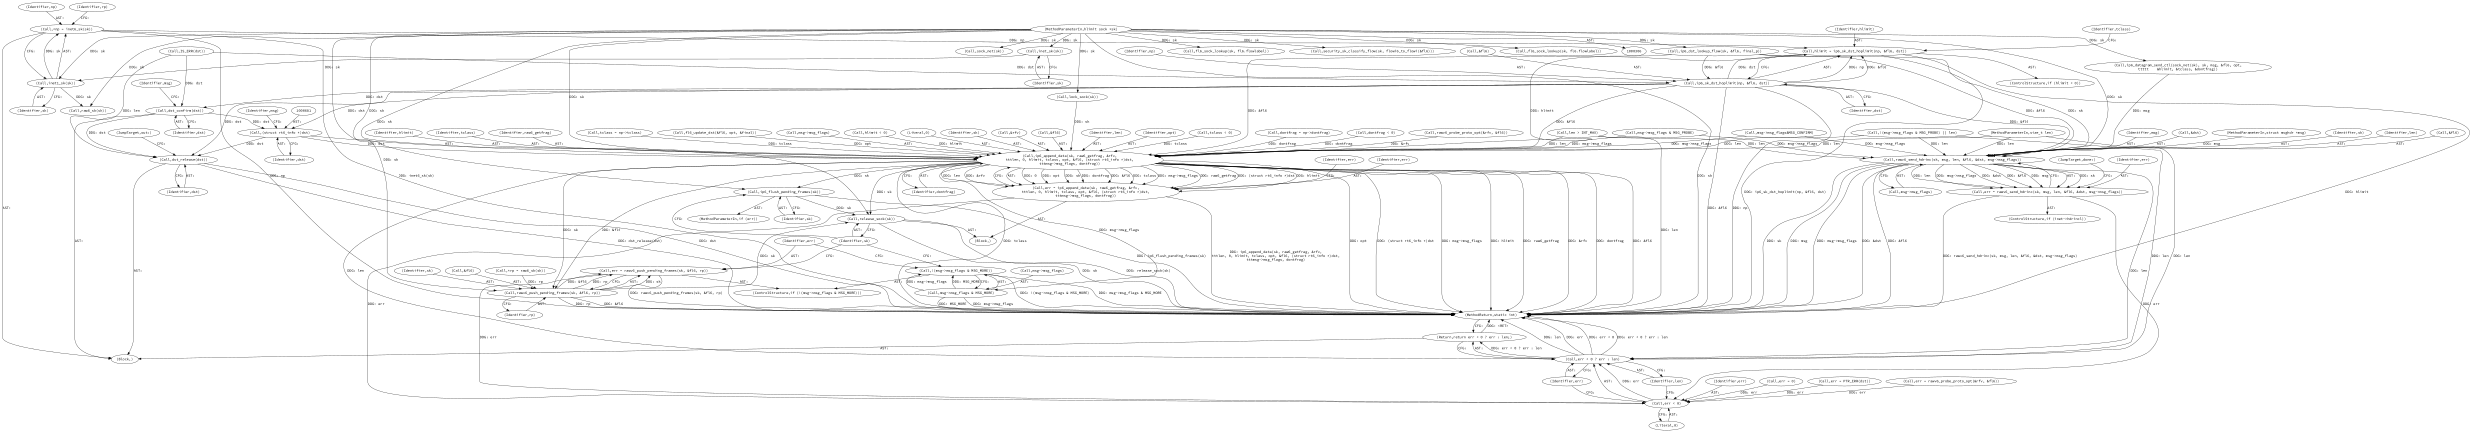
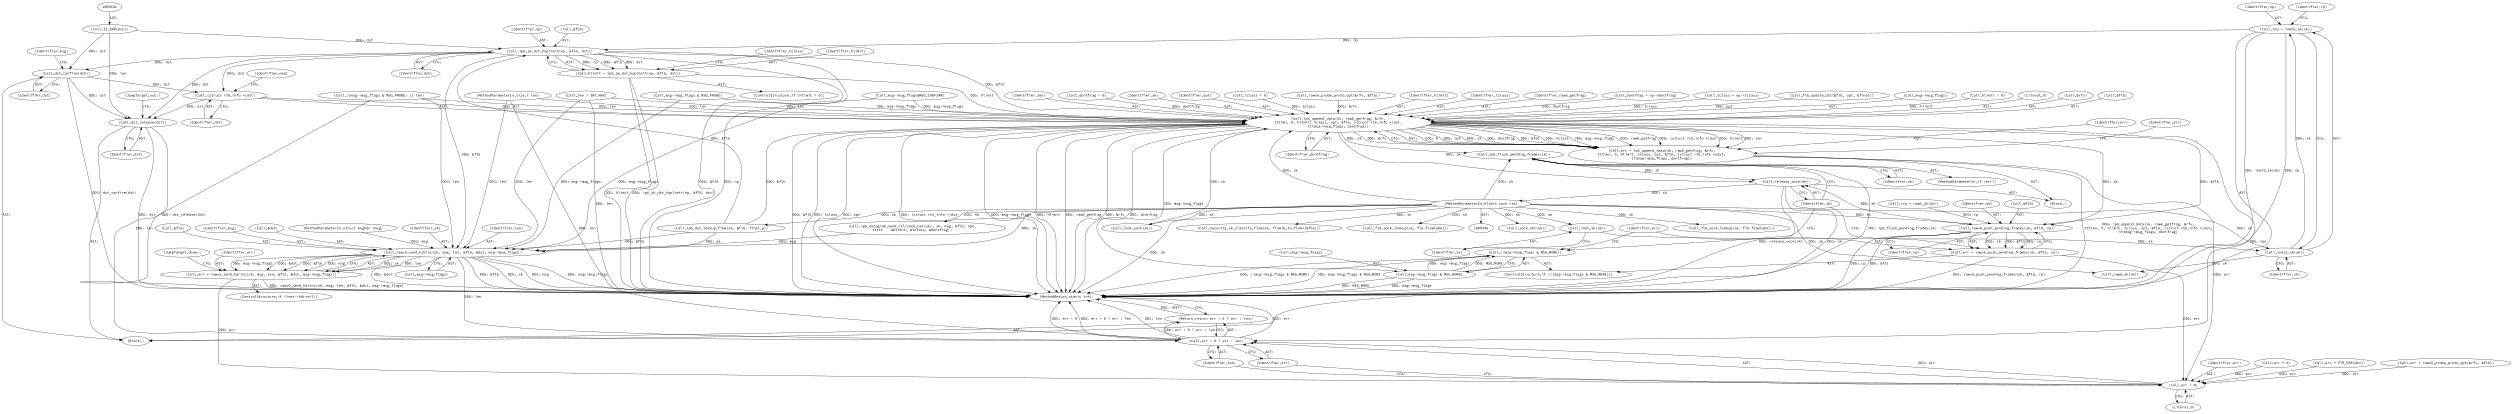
(954, 42) -> (1428, 38)
(432, 97) -> (1639, 192)
(293, 121) -> (110, 17)
none -> (469, 291)
